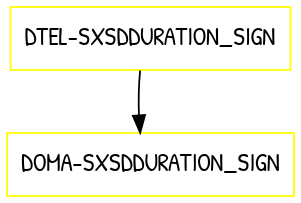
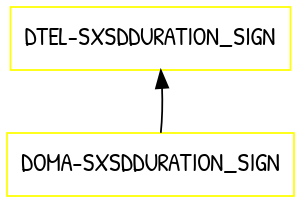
(139, 93) -> (162, 110)
